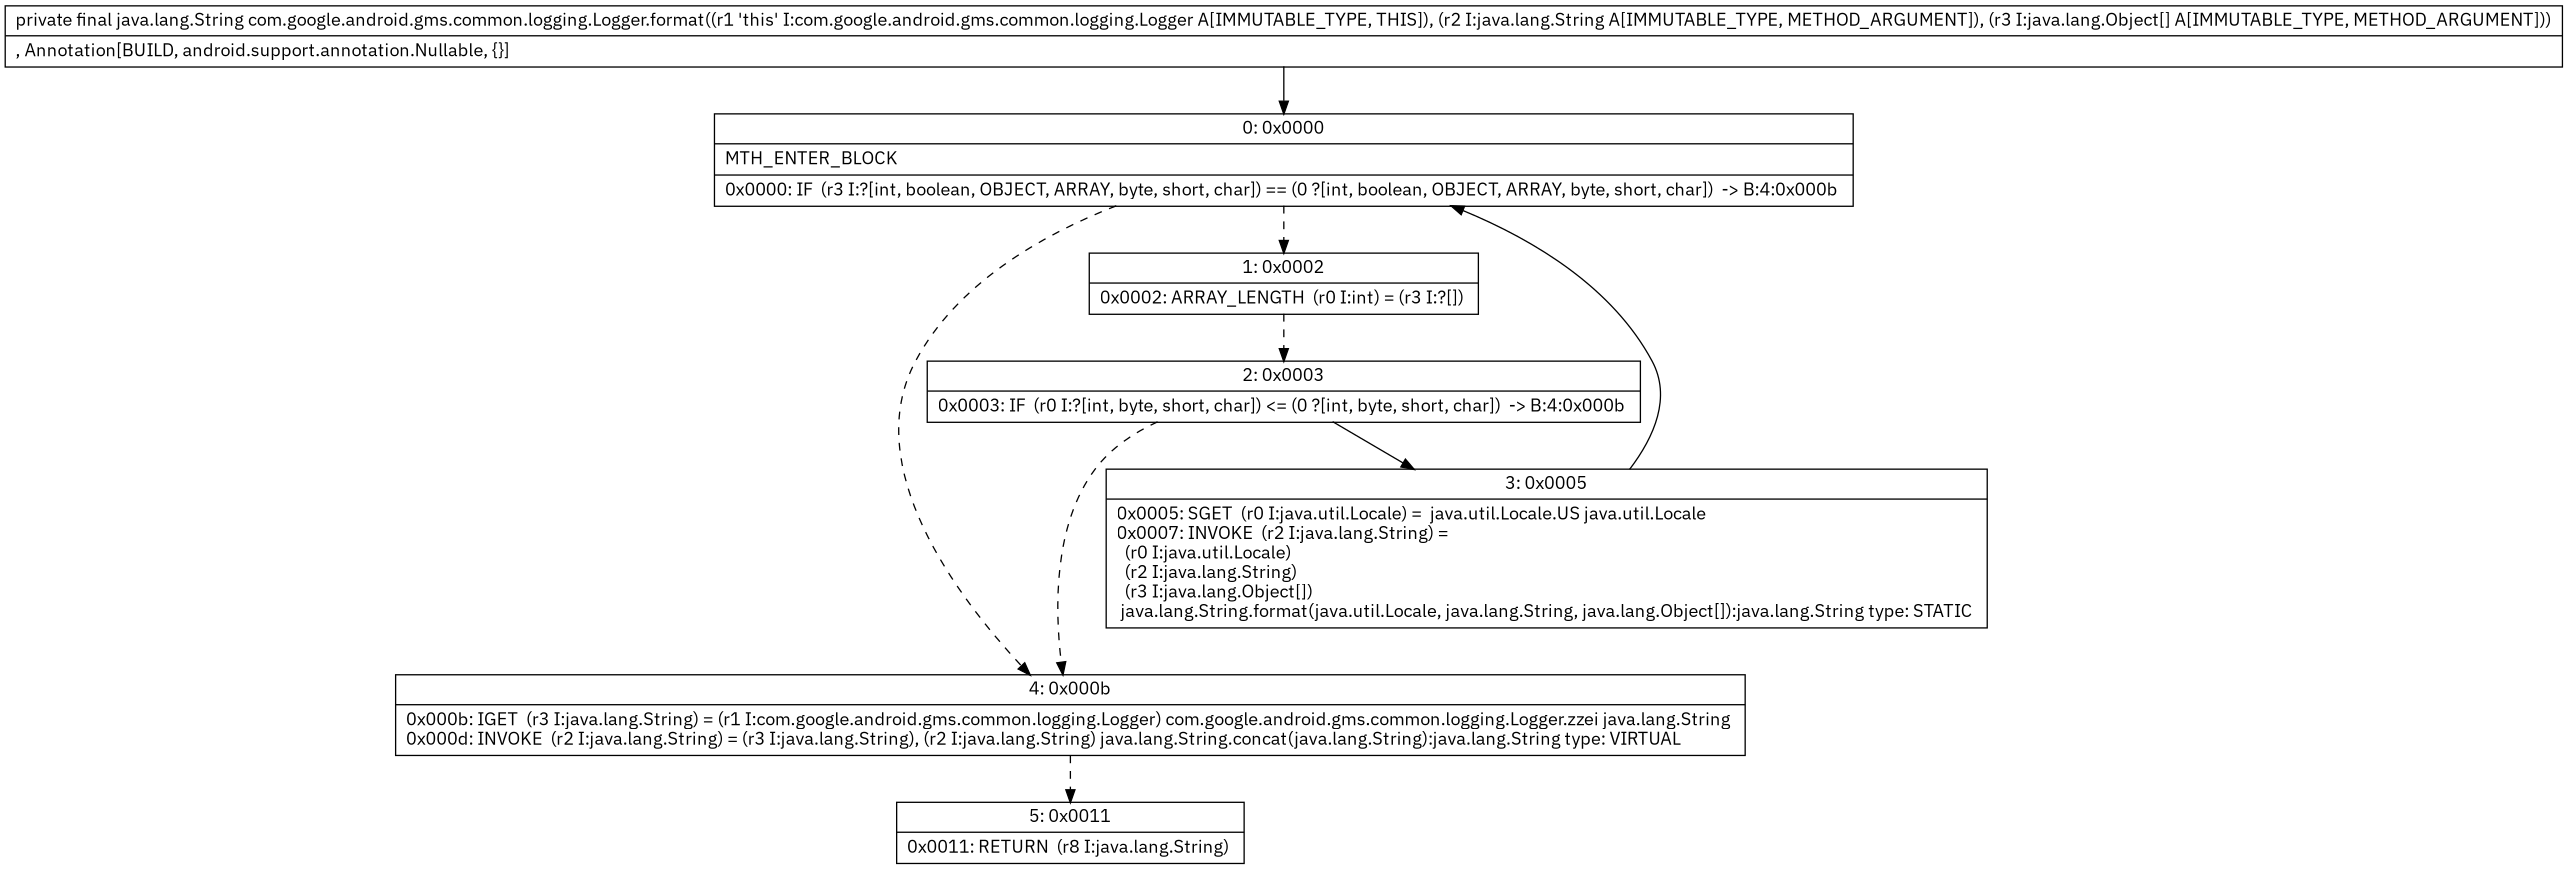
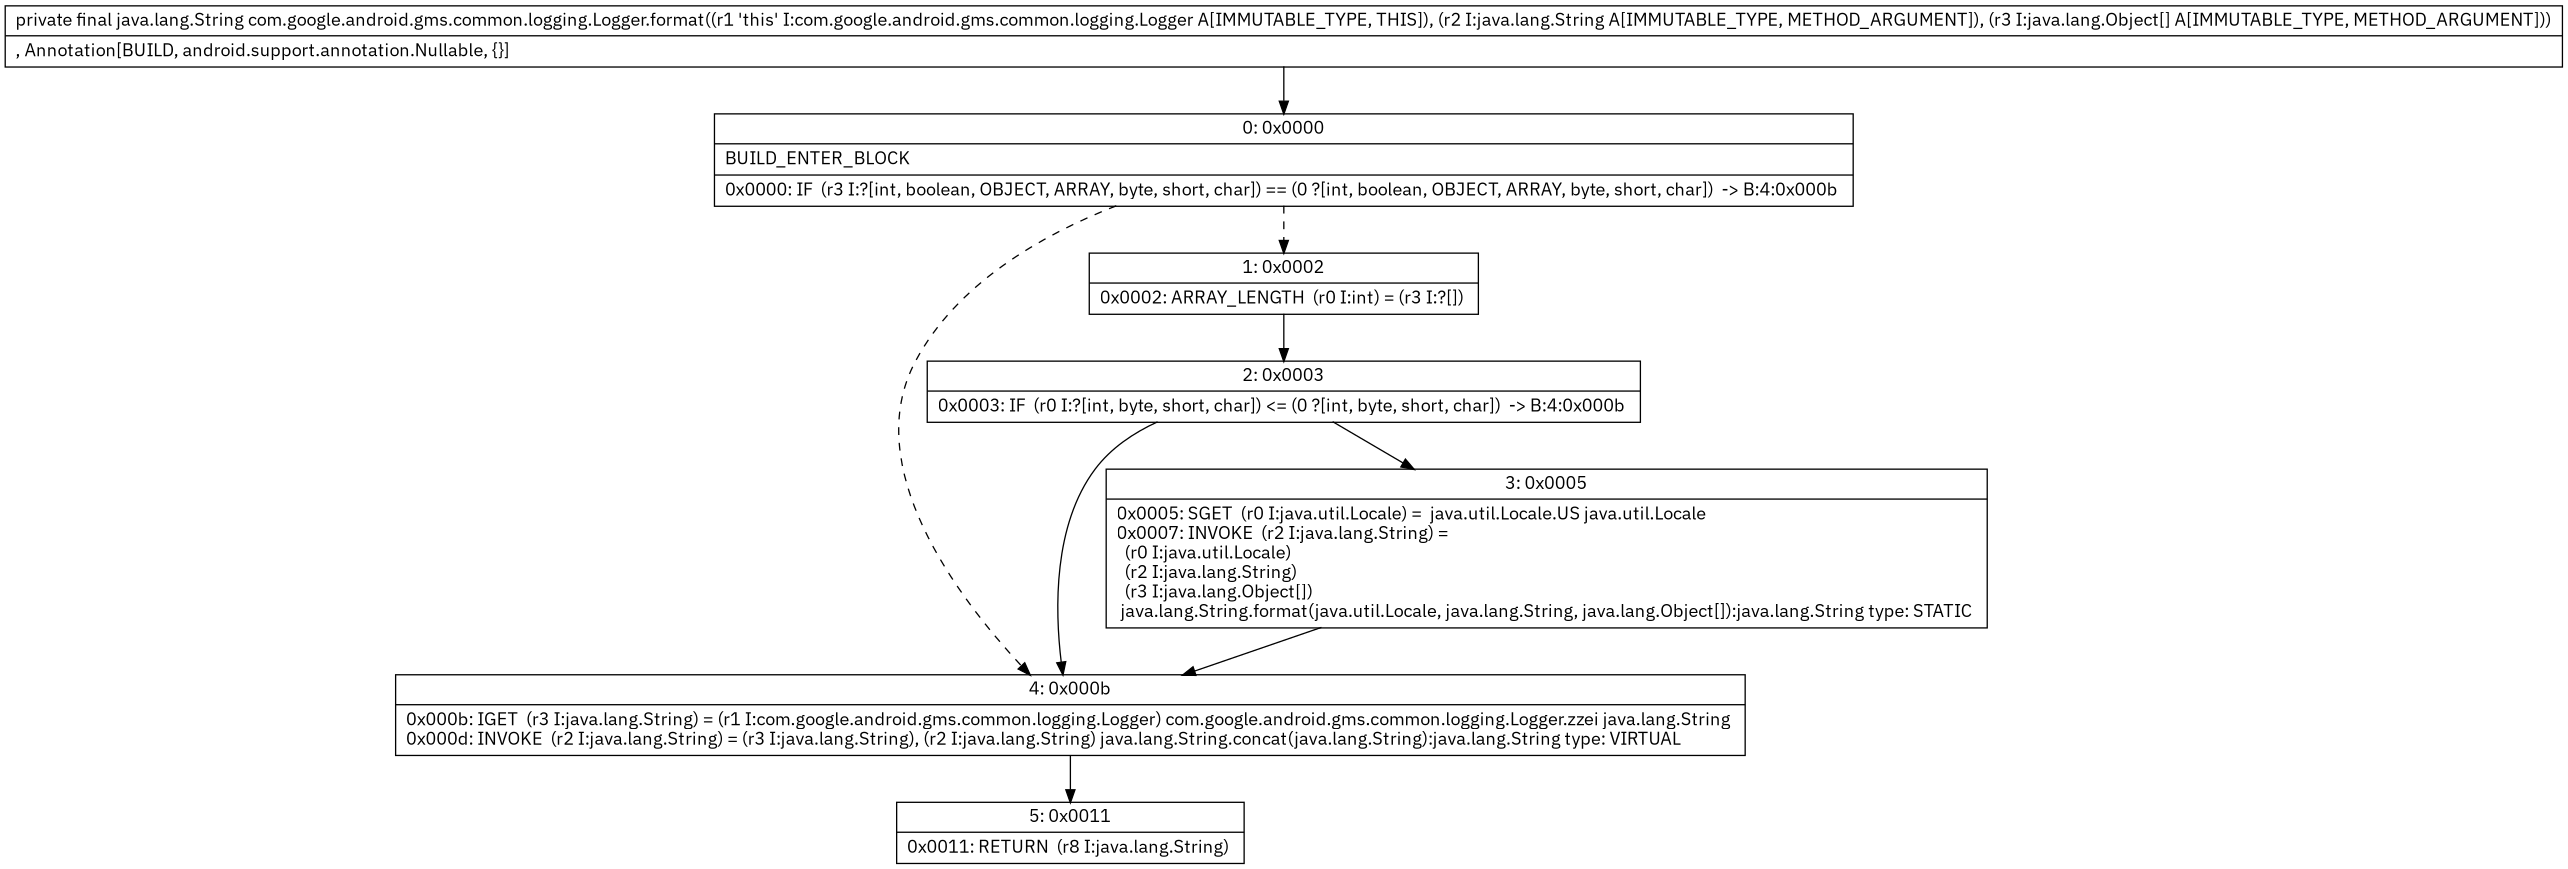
(811, 159) -> (818, 159)
(1614, 309) -> (1258, 649)
(1284, 331) -> (1284, 331)
(1069, 524) -> (1069, 524)
(1070, 773) -> (1070, 773)
